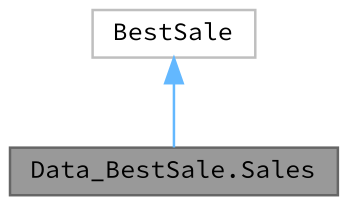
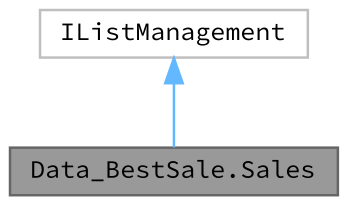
(174, 34) -> (174, 34)
